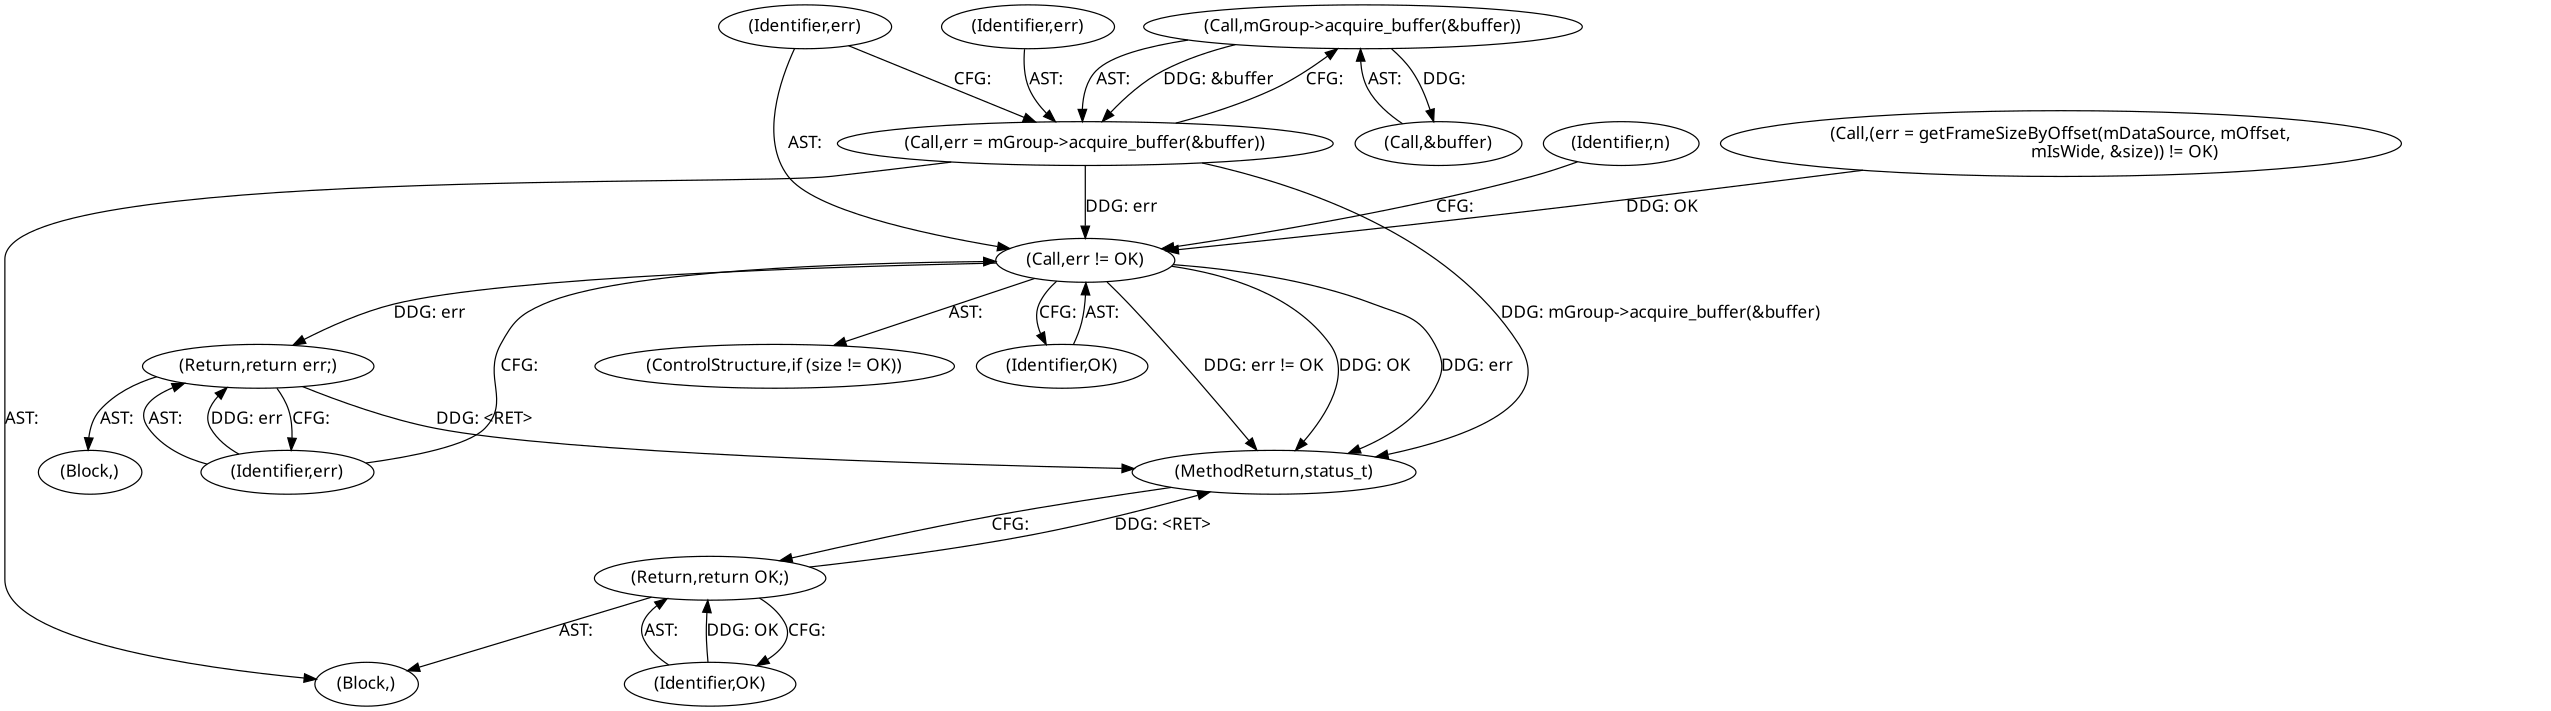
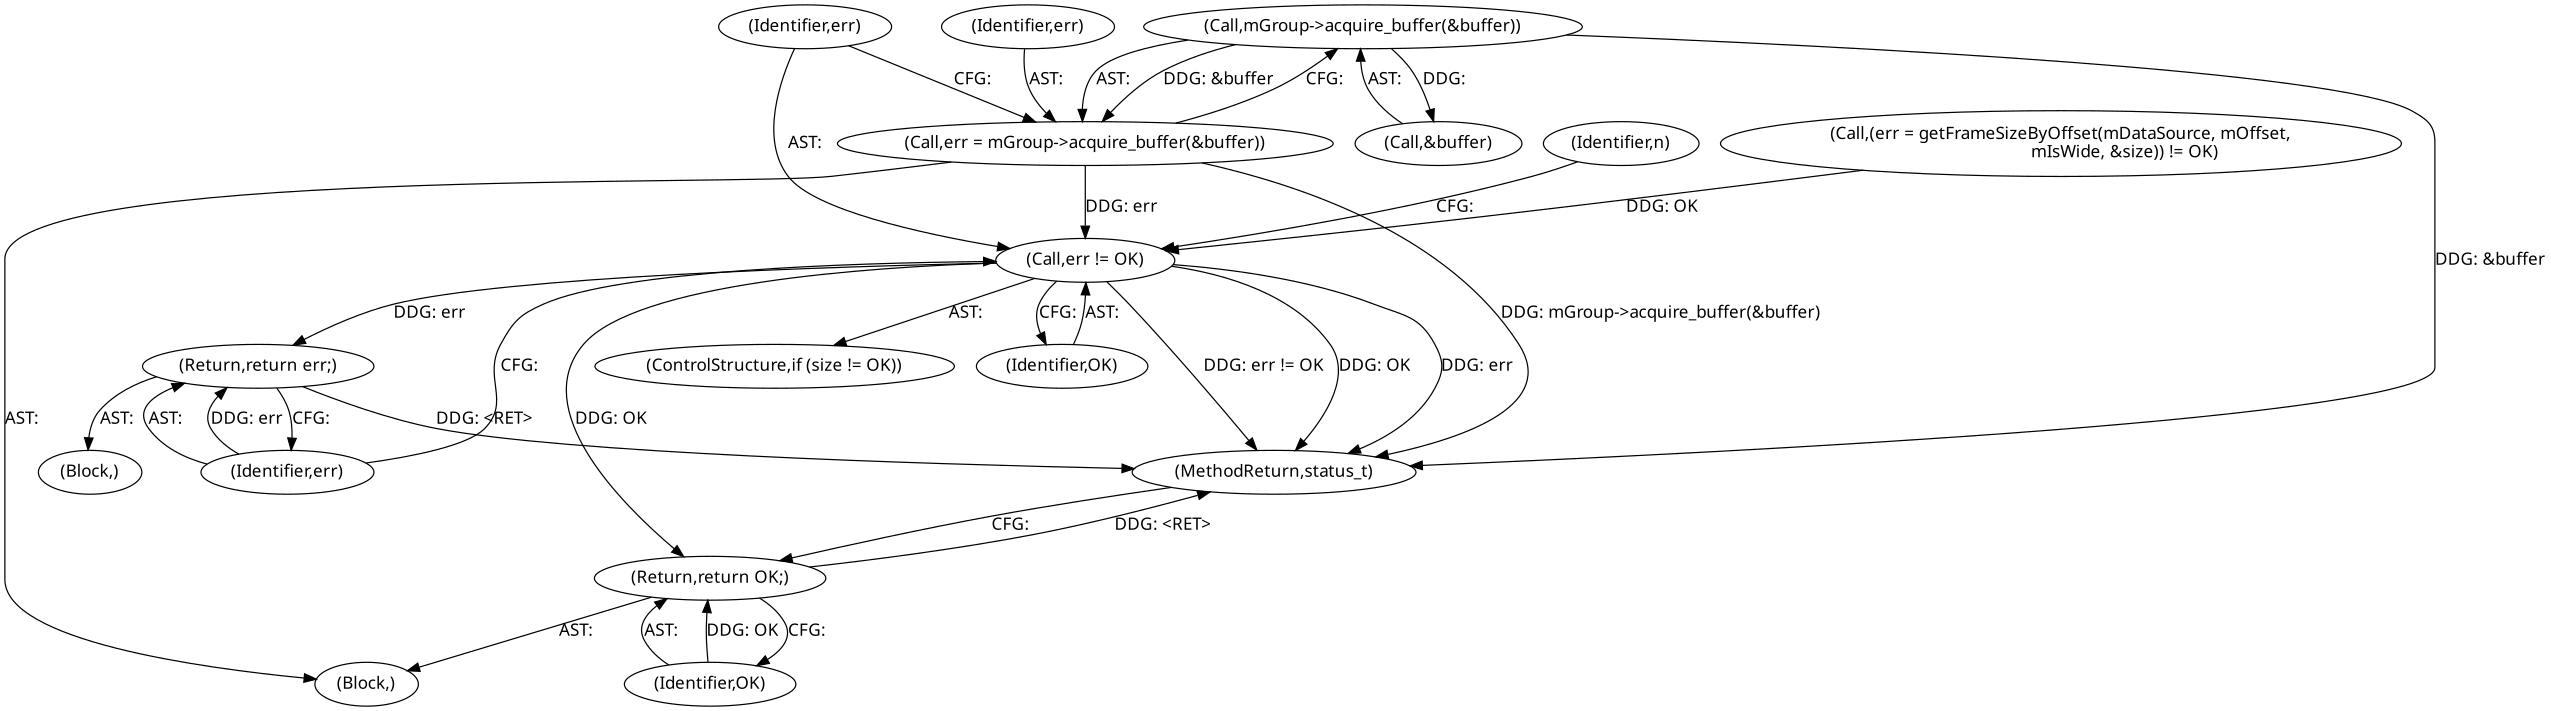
none -> (663, 303)
none -> (2435, 320)
